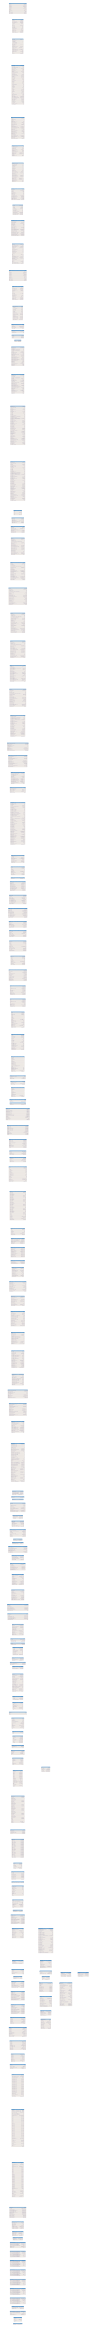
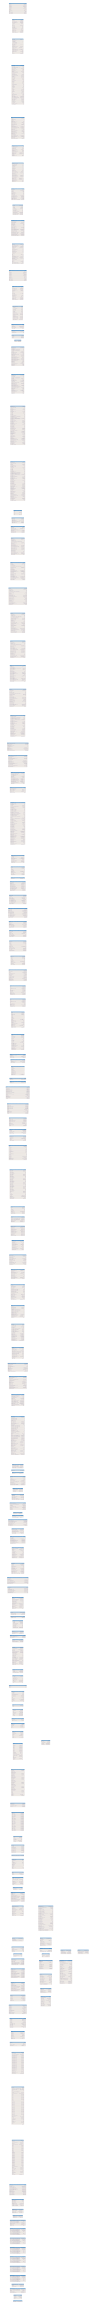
(18, 1064) -> none
(18, 1262) -> none
none -> (18, 1873)
